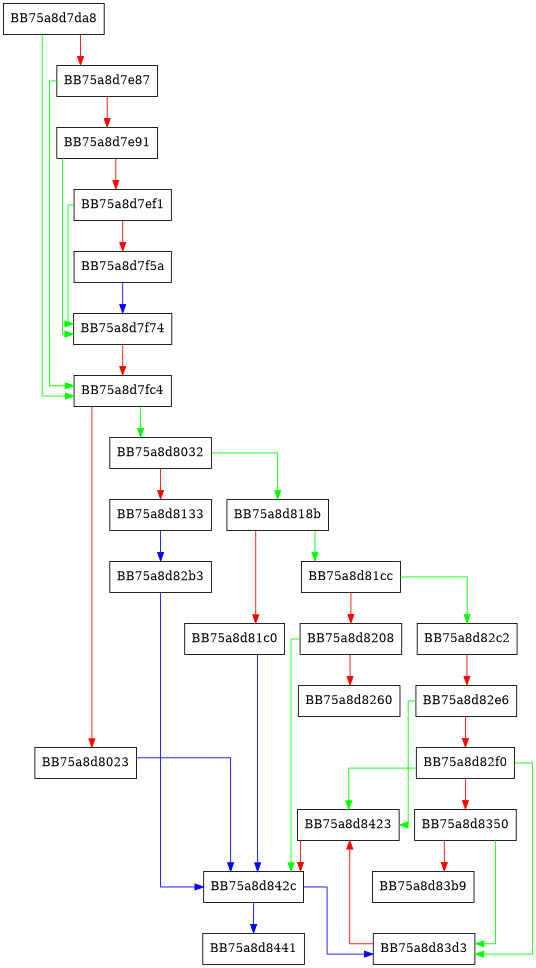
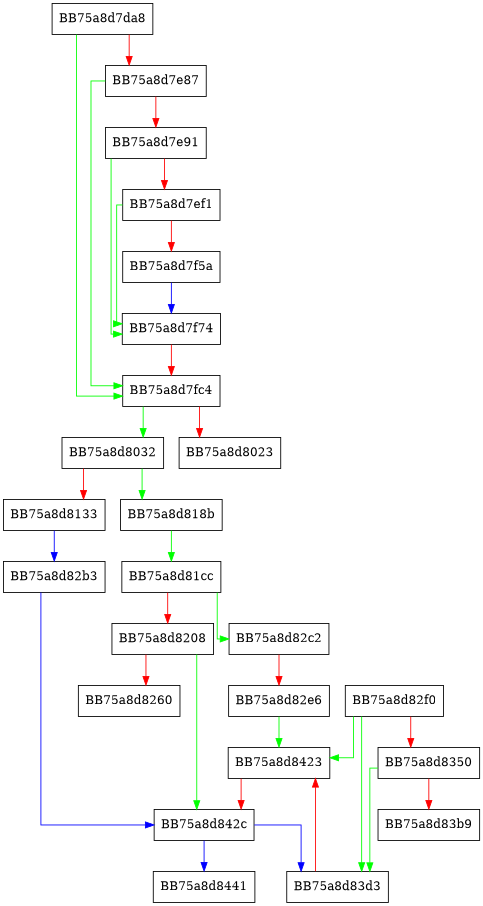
(235, 639) -> none
(465, 728) -> none
(231, 763) -> none
